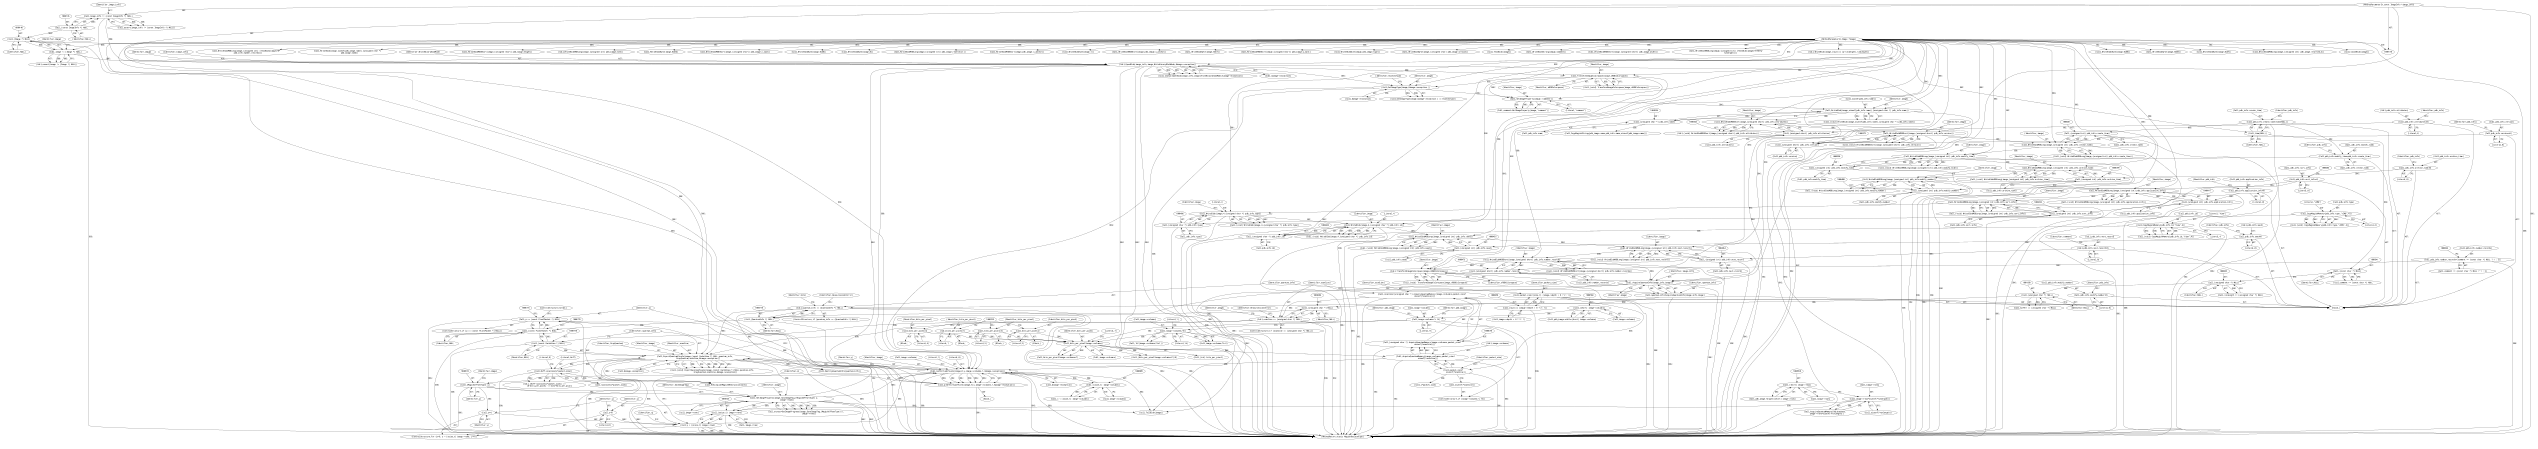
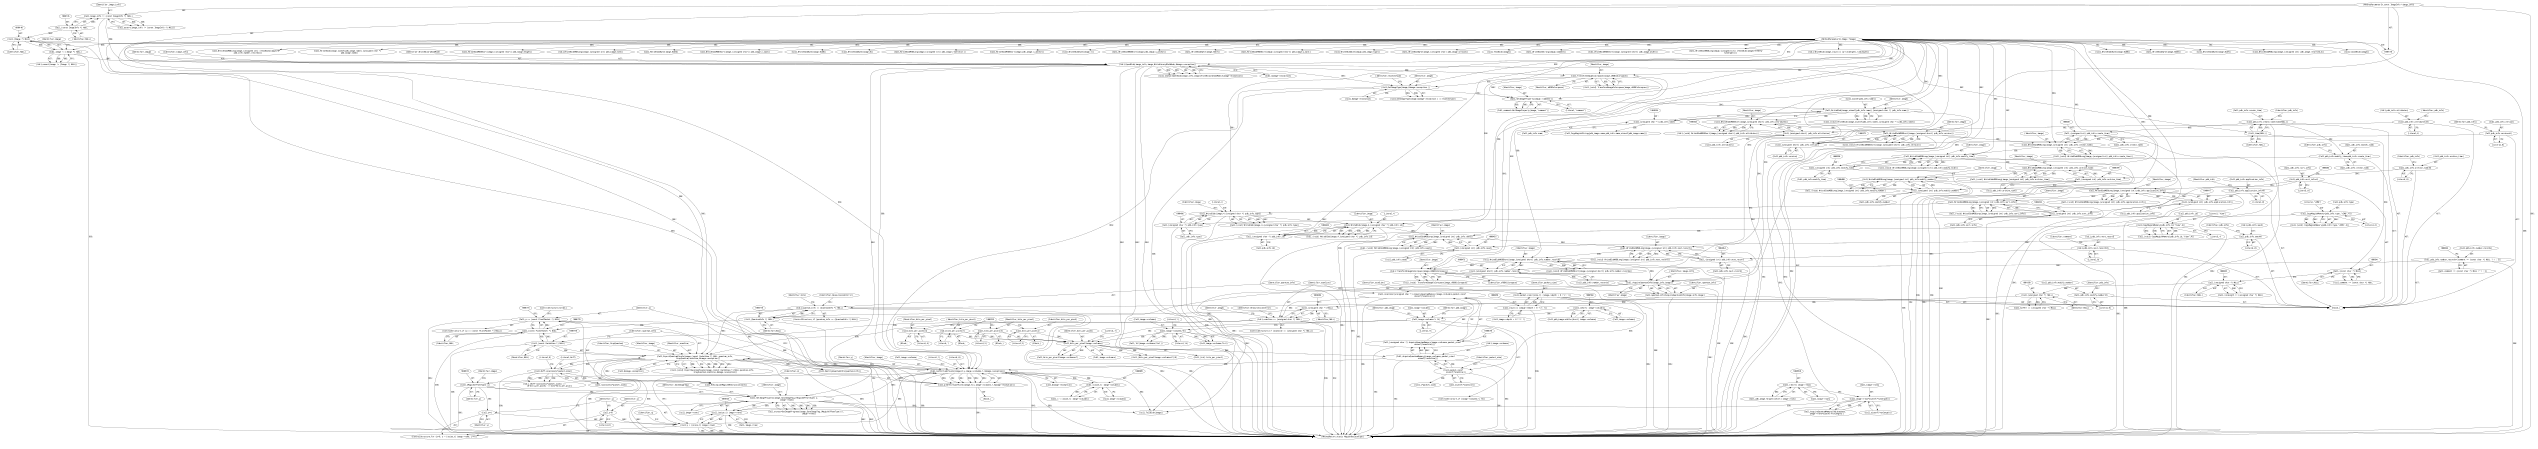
(1462, 391) -> (1453, 380)
